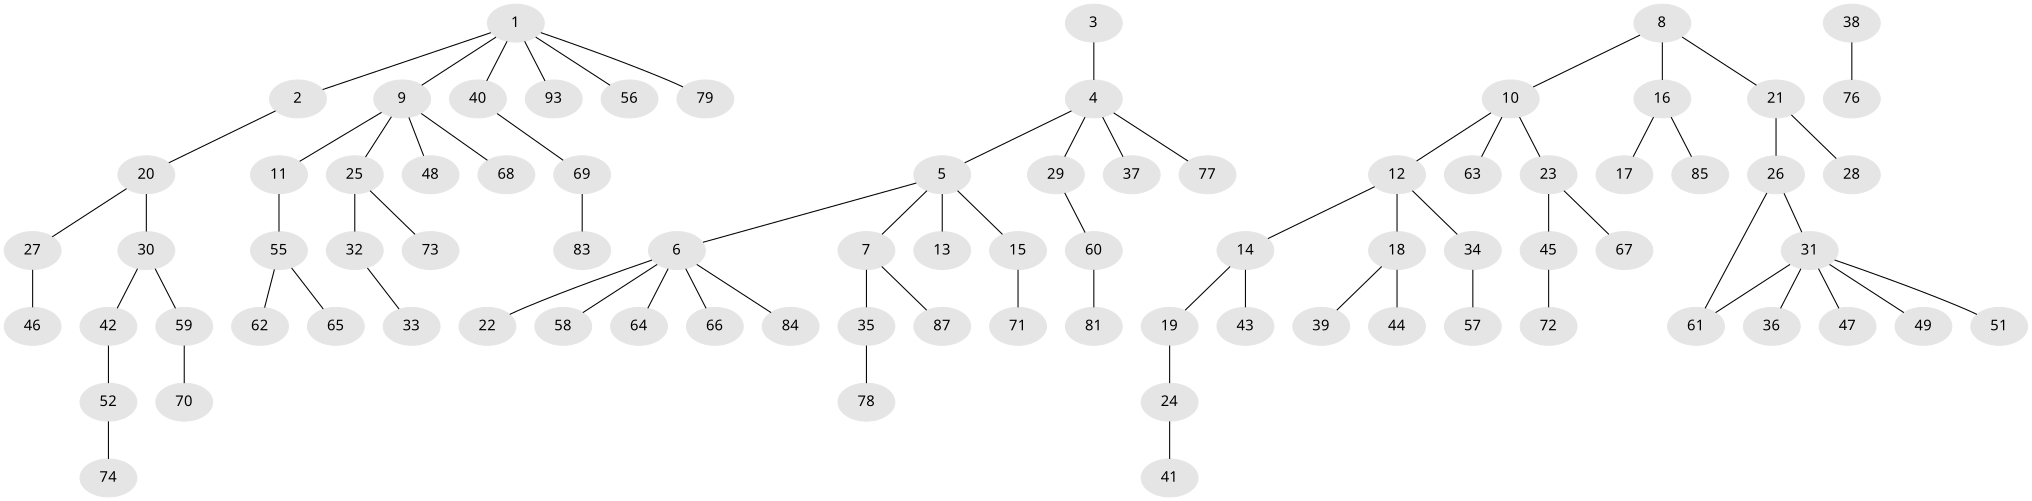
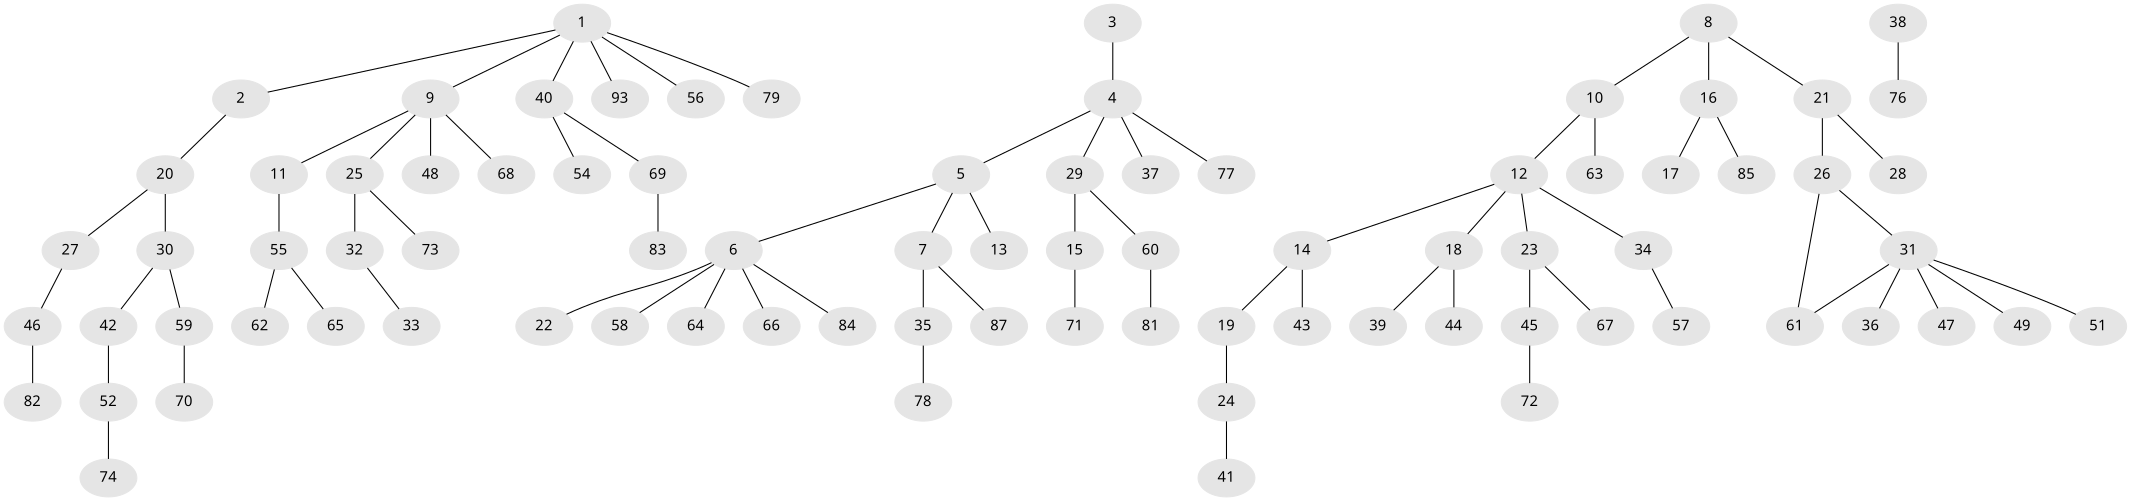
(1530, 137) -> (1524, 212)
none -> (582, 175)
(980, 213) -> (1075, 213)
none -> (33, 402)
